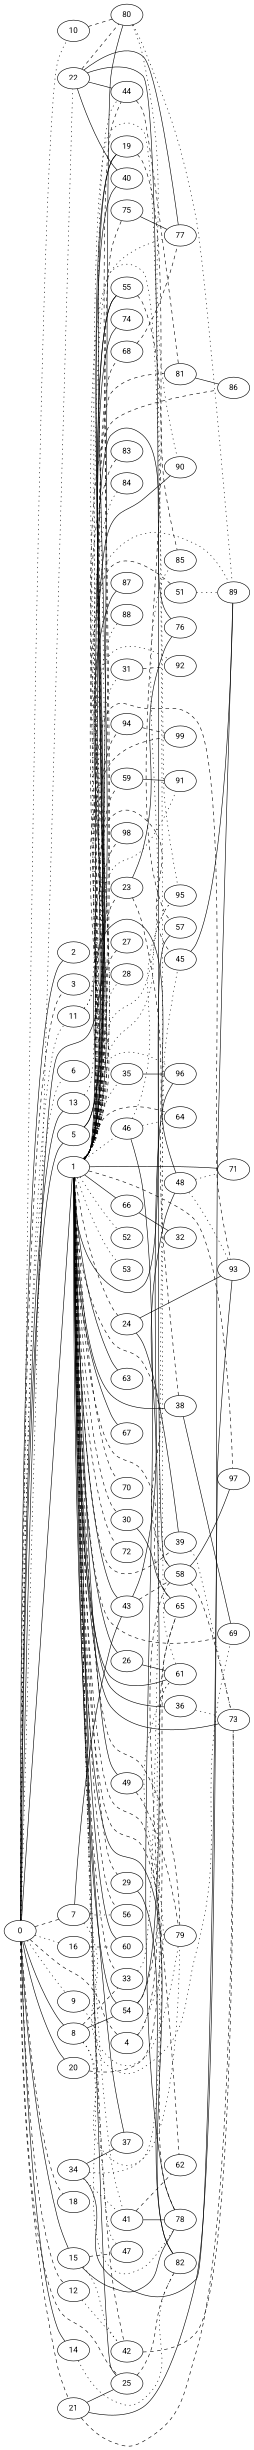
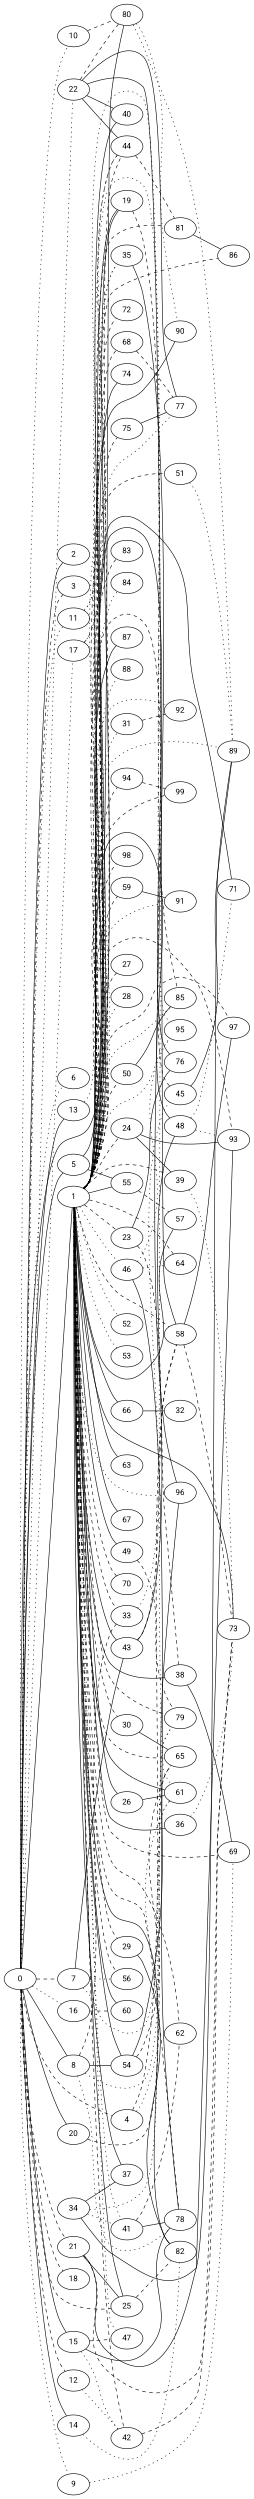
none -> (74, 651)
none -> (127, 1074)
